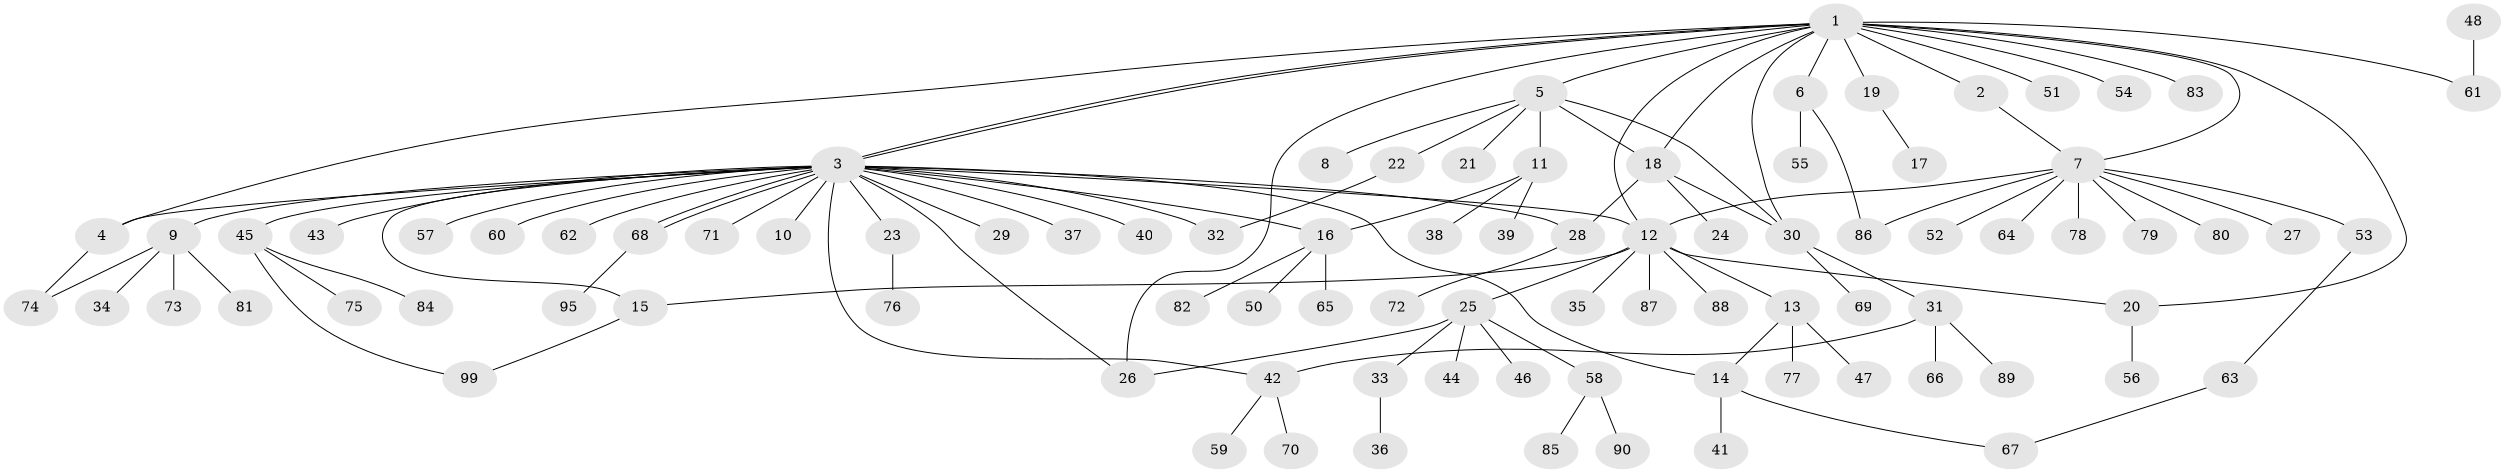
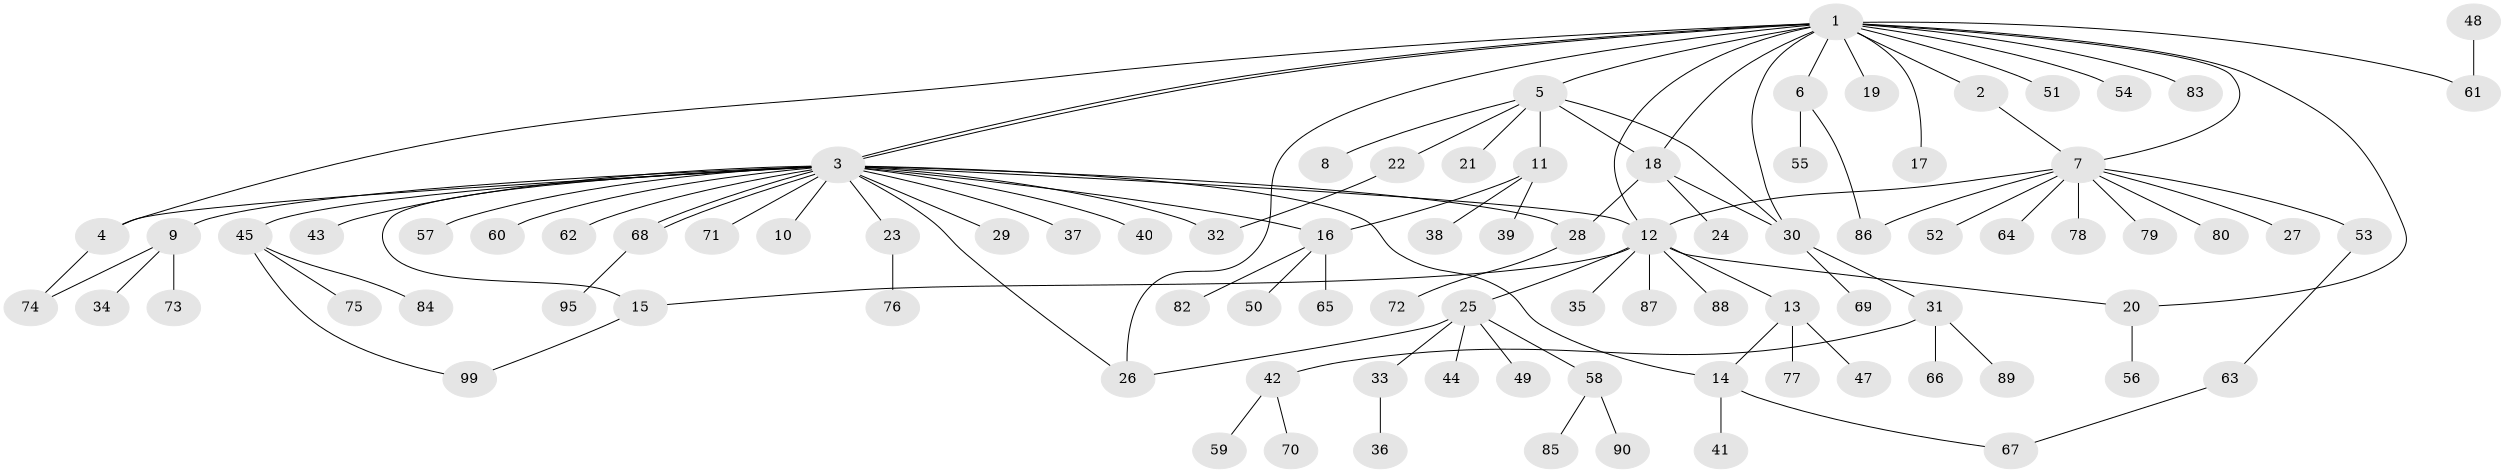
(1896, 129) -> (1909, 79)
(245, 308) -> none
(974, 357) -> none
(1523, 379) -> (1523, 379)
